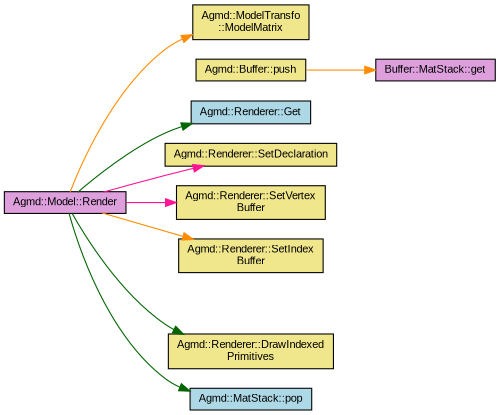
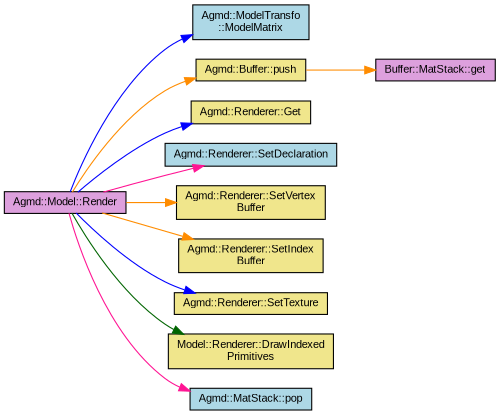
(251, 22) -> (251, 22)
(114, 106) -> (114, 106)
(251, 112) -> (251, 112)
none -> (121, 128)
(127, 155) -> (127, 155)
(251, 155) -> (251, 155)
(146, 203) -> (146, 203)
none -> (251, 304)
(109, 311) -> (109, 311)
(251, 351) -> (251, 351)
